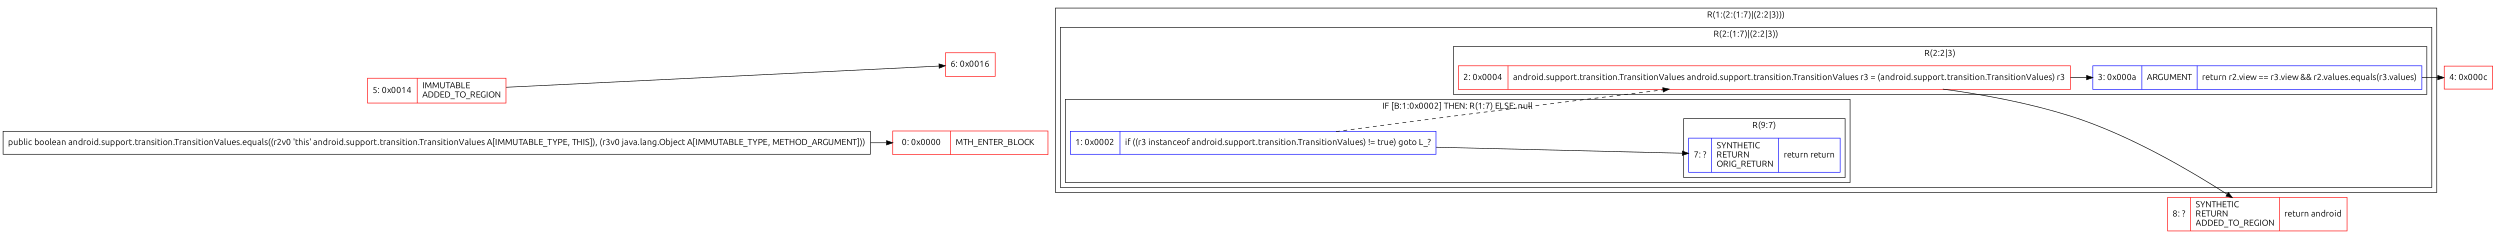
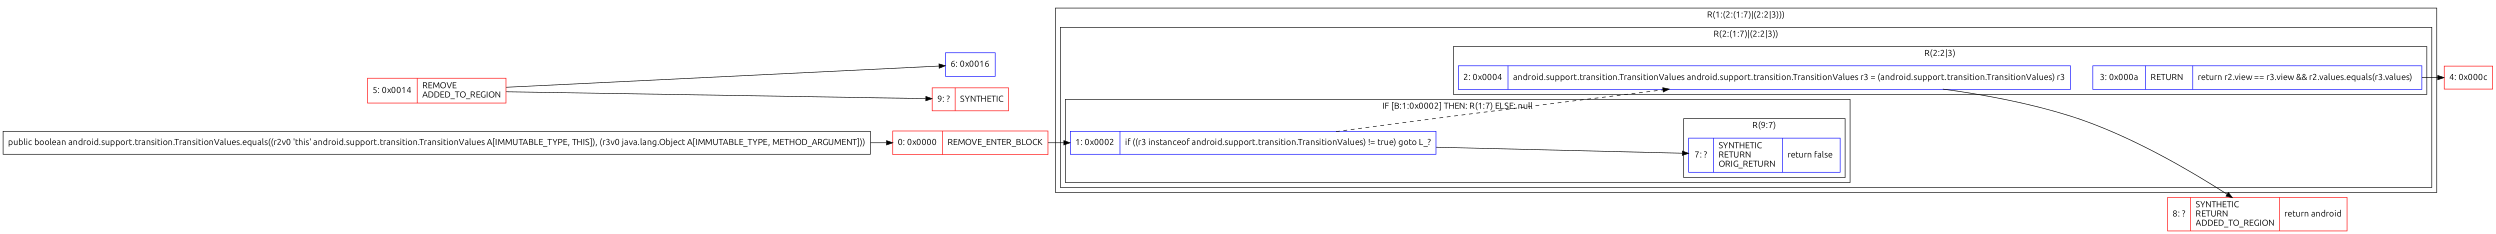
(970, 65) -> (970, 65)
(2170, 77) -> (2167, 77)
(1764, 78) -> (1764, 78)
(2079, 78) -> none
(446, 86) -> (440, 86)
none -> (970, 99)
(995, 142) -> (995, 142)
none -> (1056, 143)
(1809, 155) -> (1810, 155)
